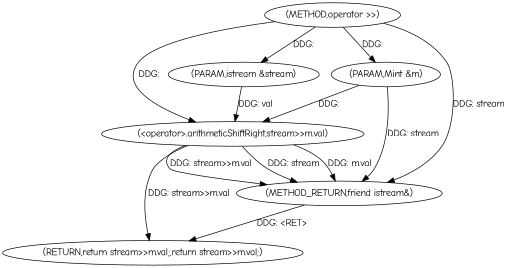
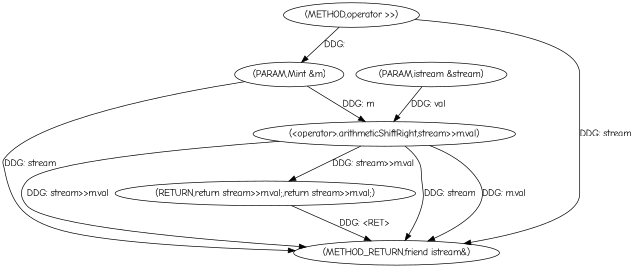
(291, 43) -> none
(161, 47) -> none
(330, 104) -> (358, 104)
(250, 222) -> (328, 222)
